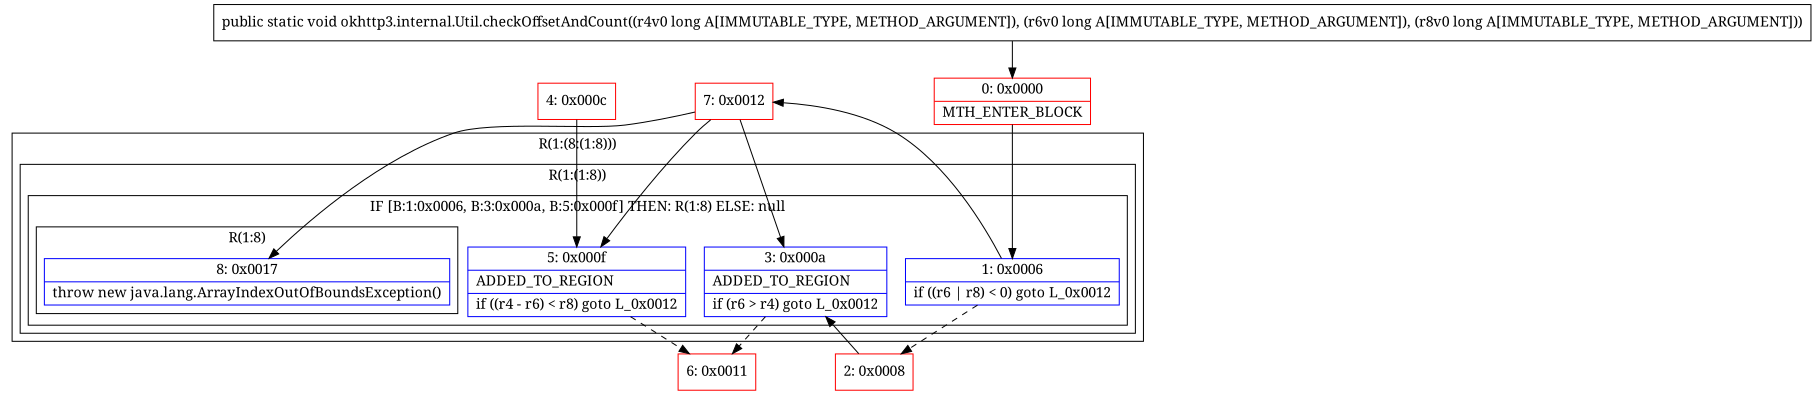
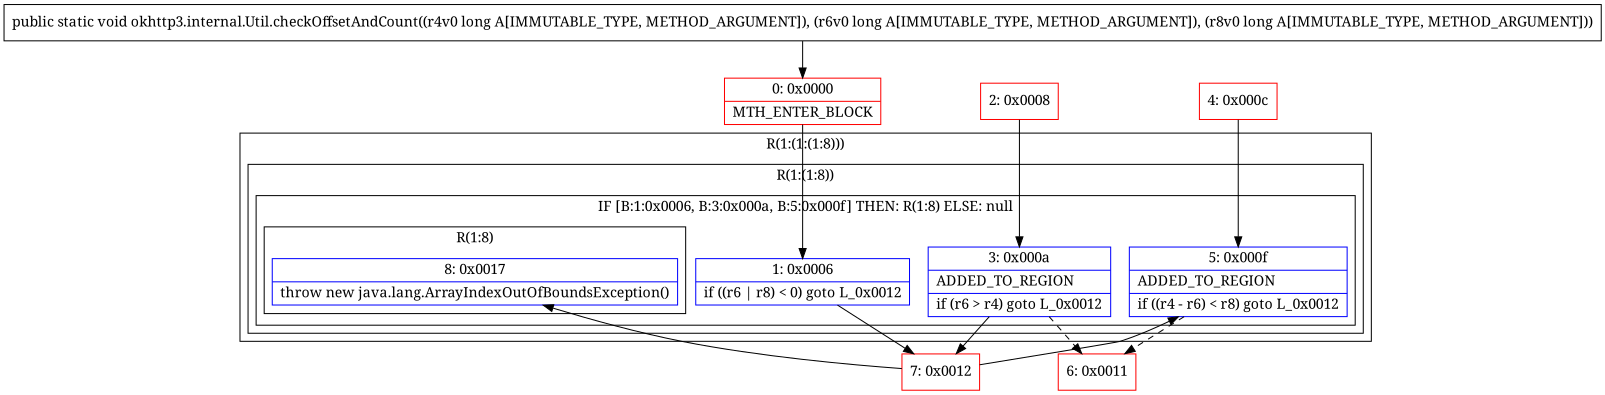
(578, 145) -> (806, 145)
(760, 178) -> (976, 331)
(957, 318) -> none
